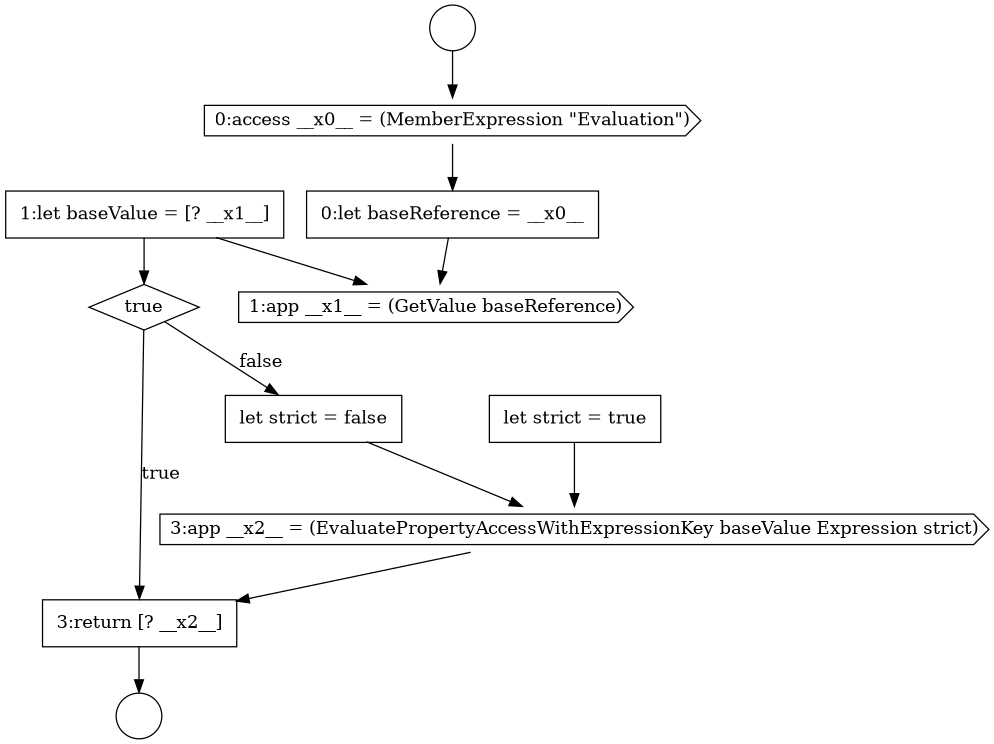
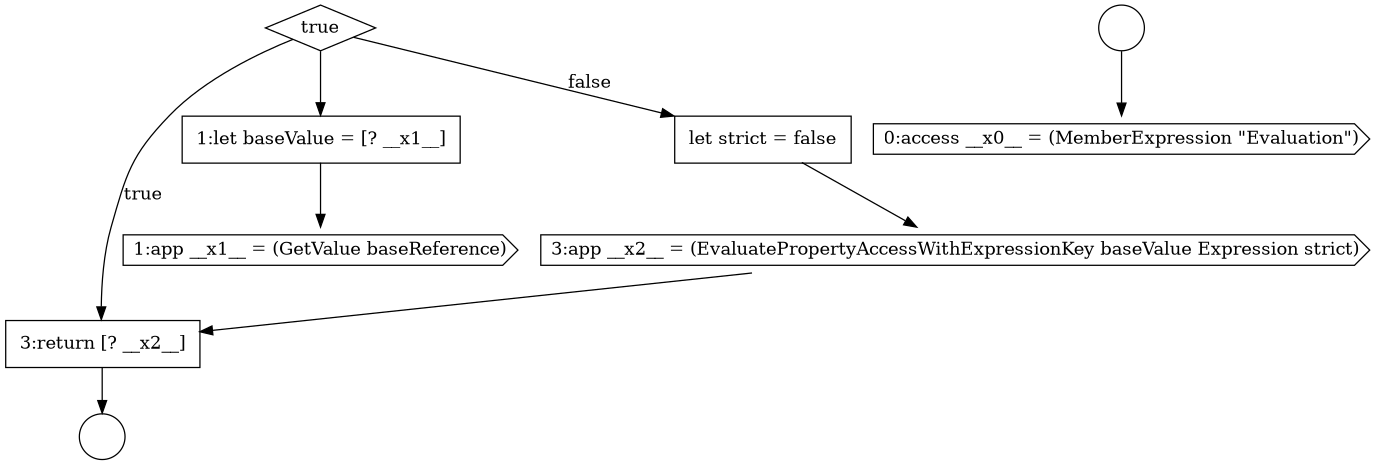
(453, 214) -> none
(144, 254) -> (321, 77)
(574, 418) -> none
